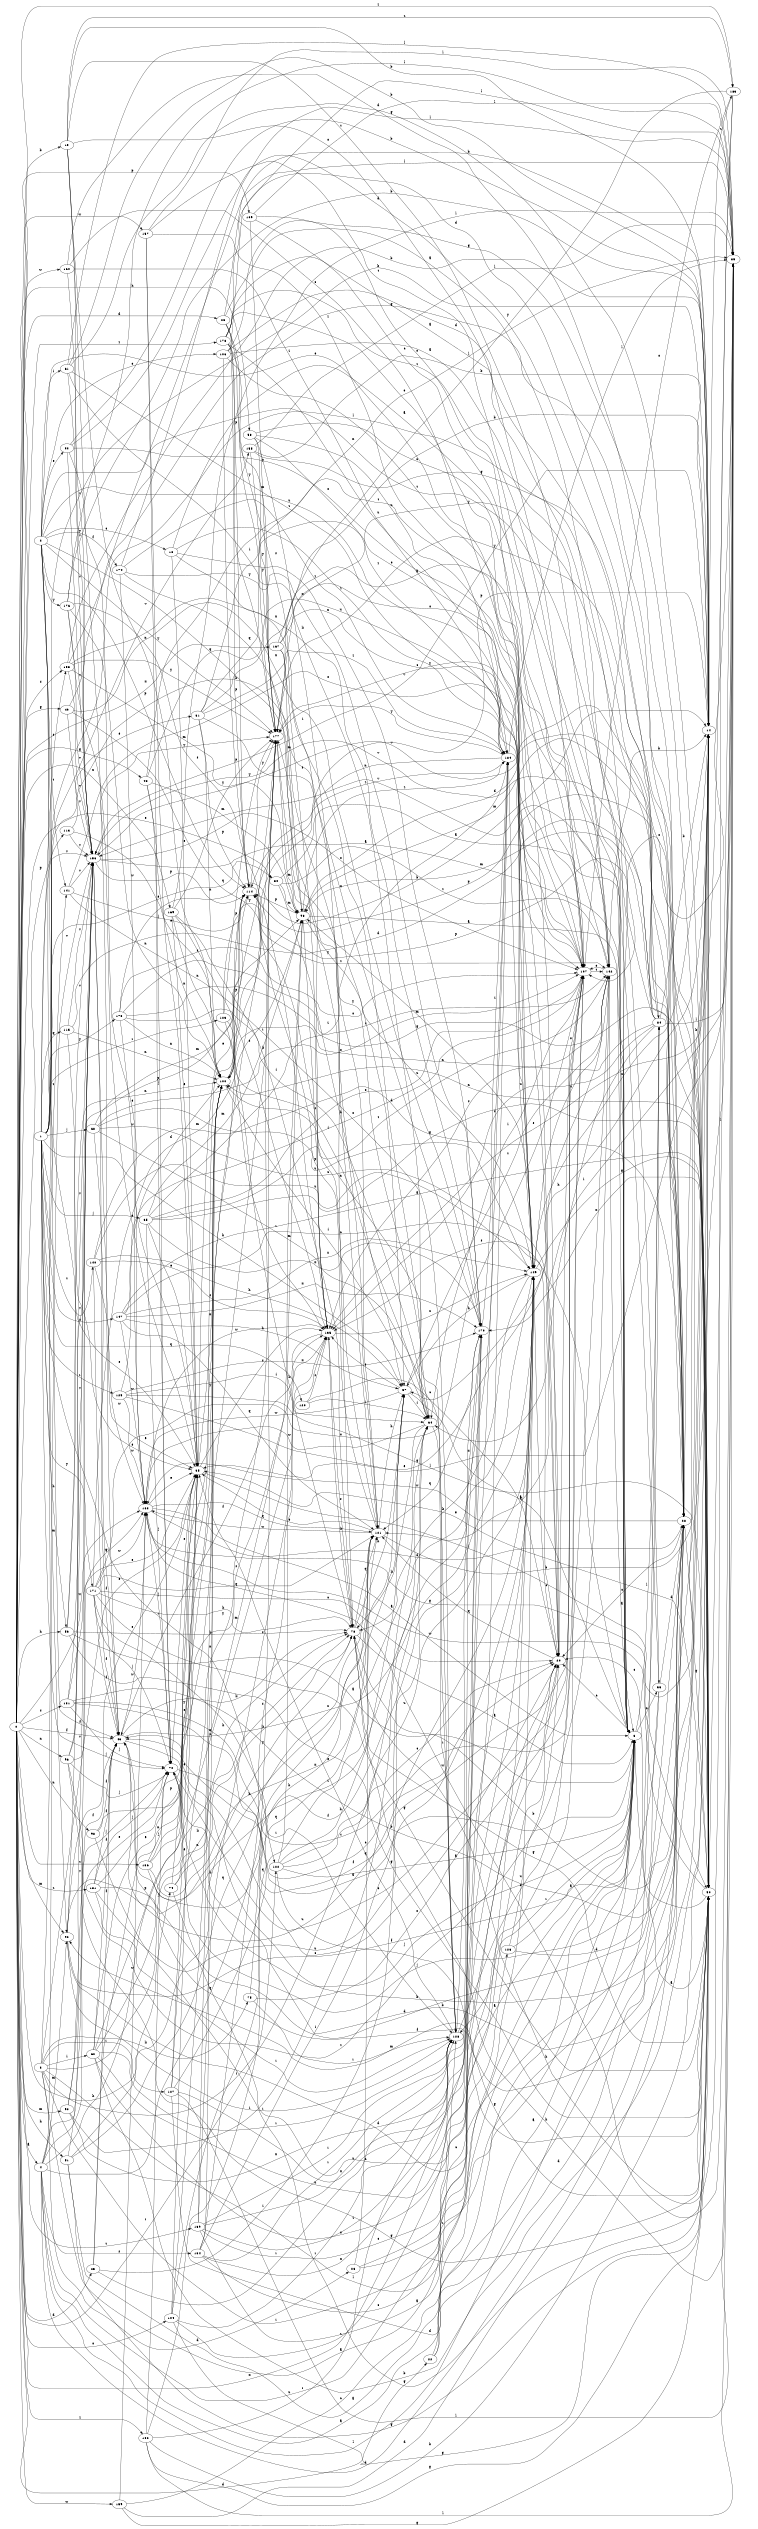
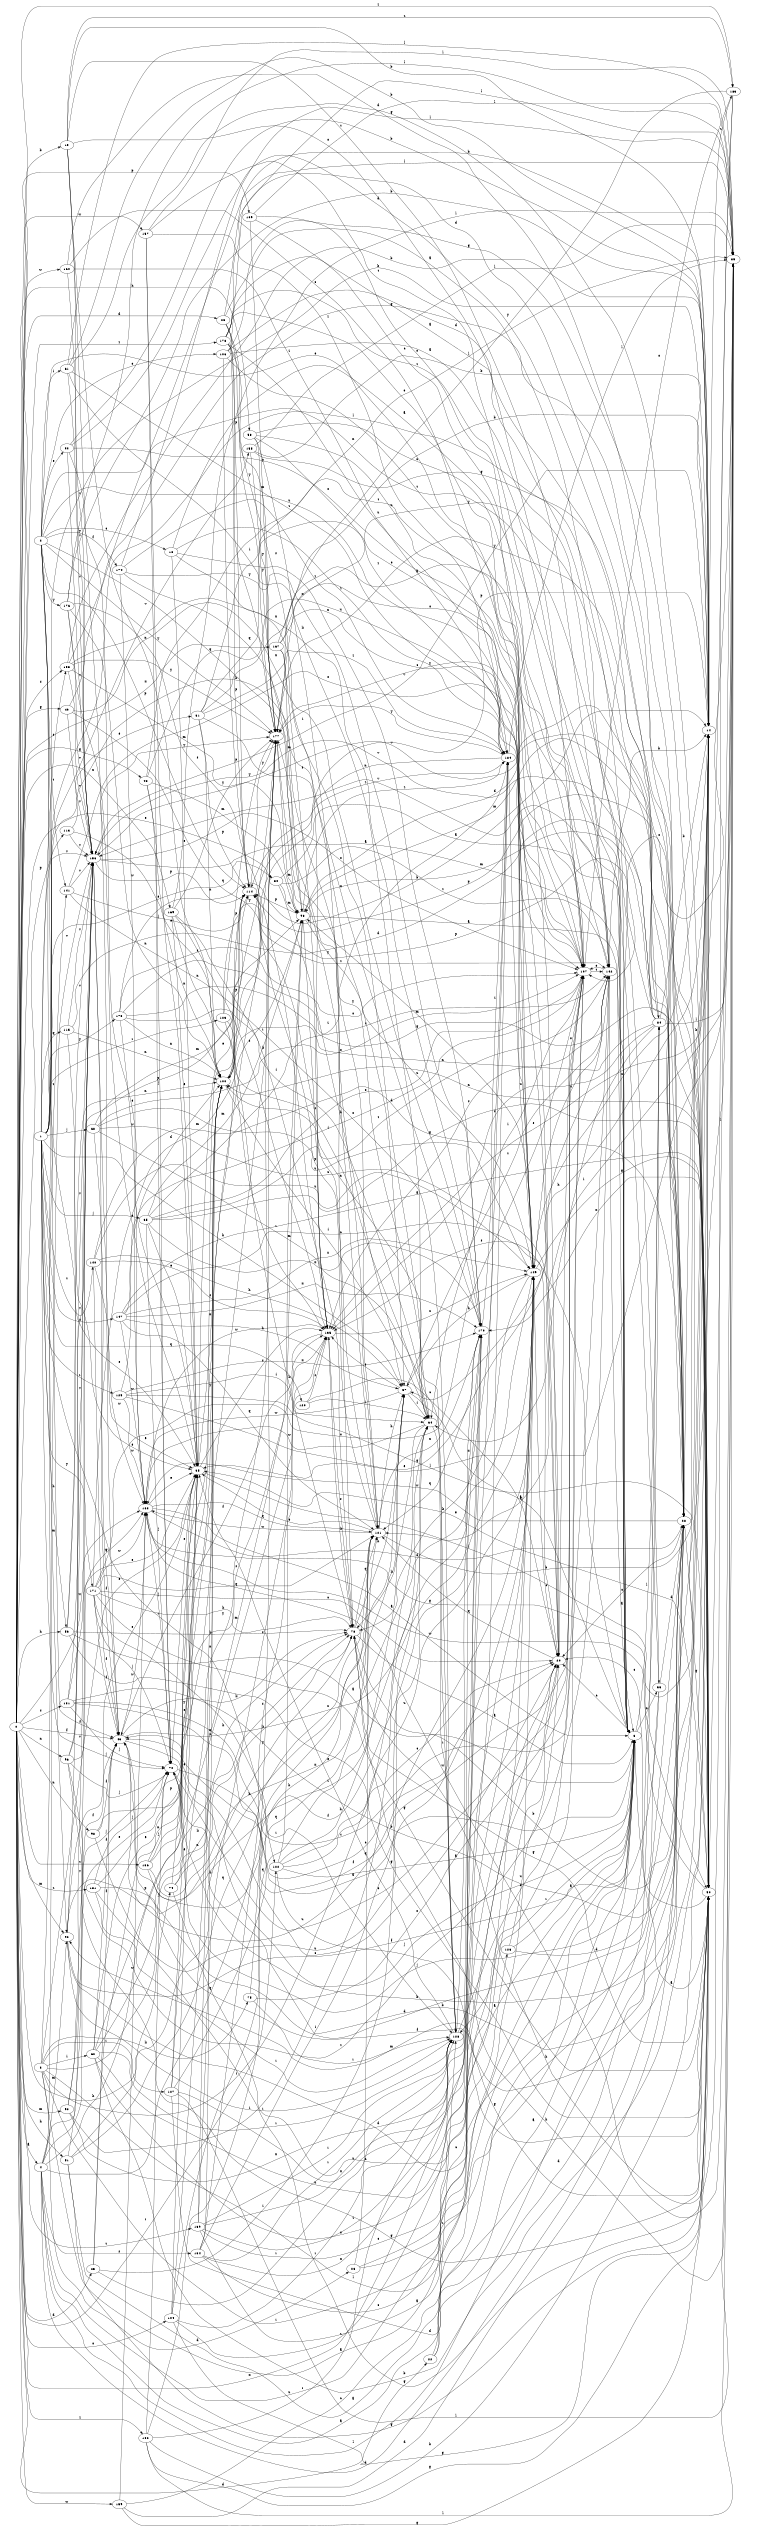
none -> (432, 1445)
(107, 1818) -> none
